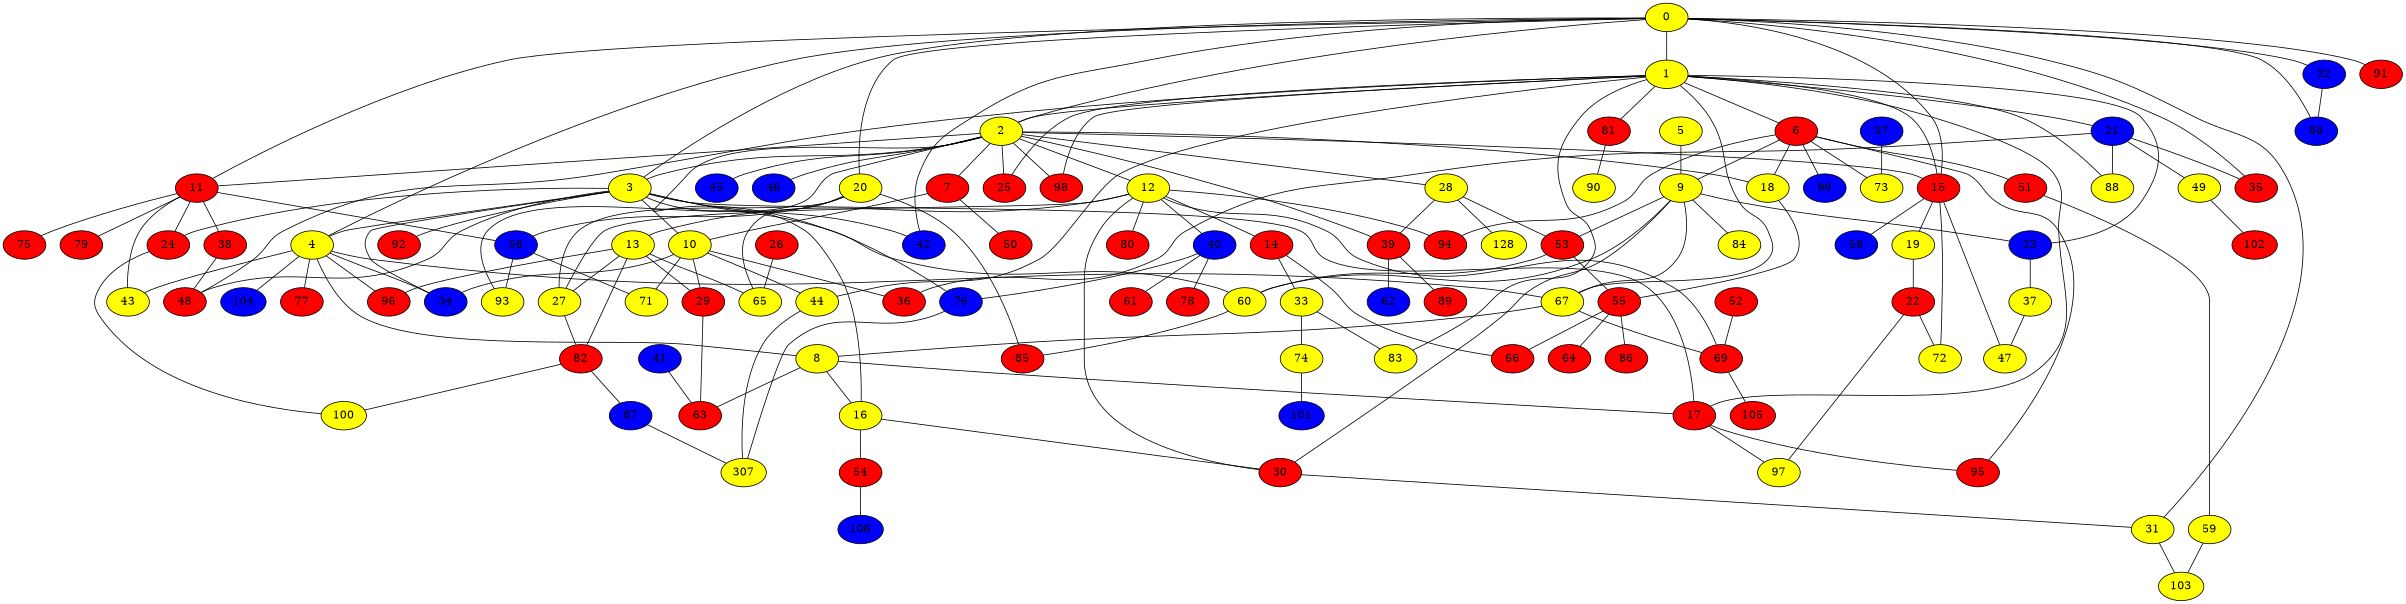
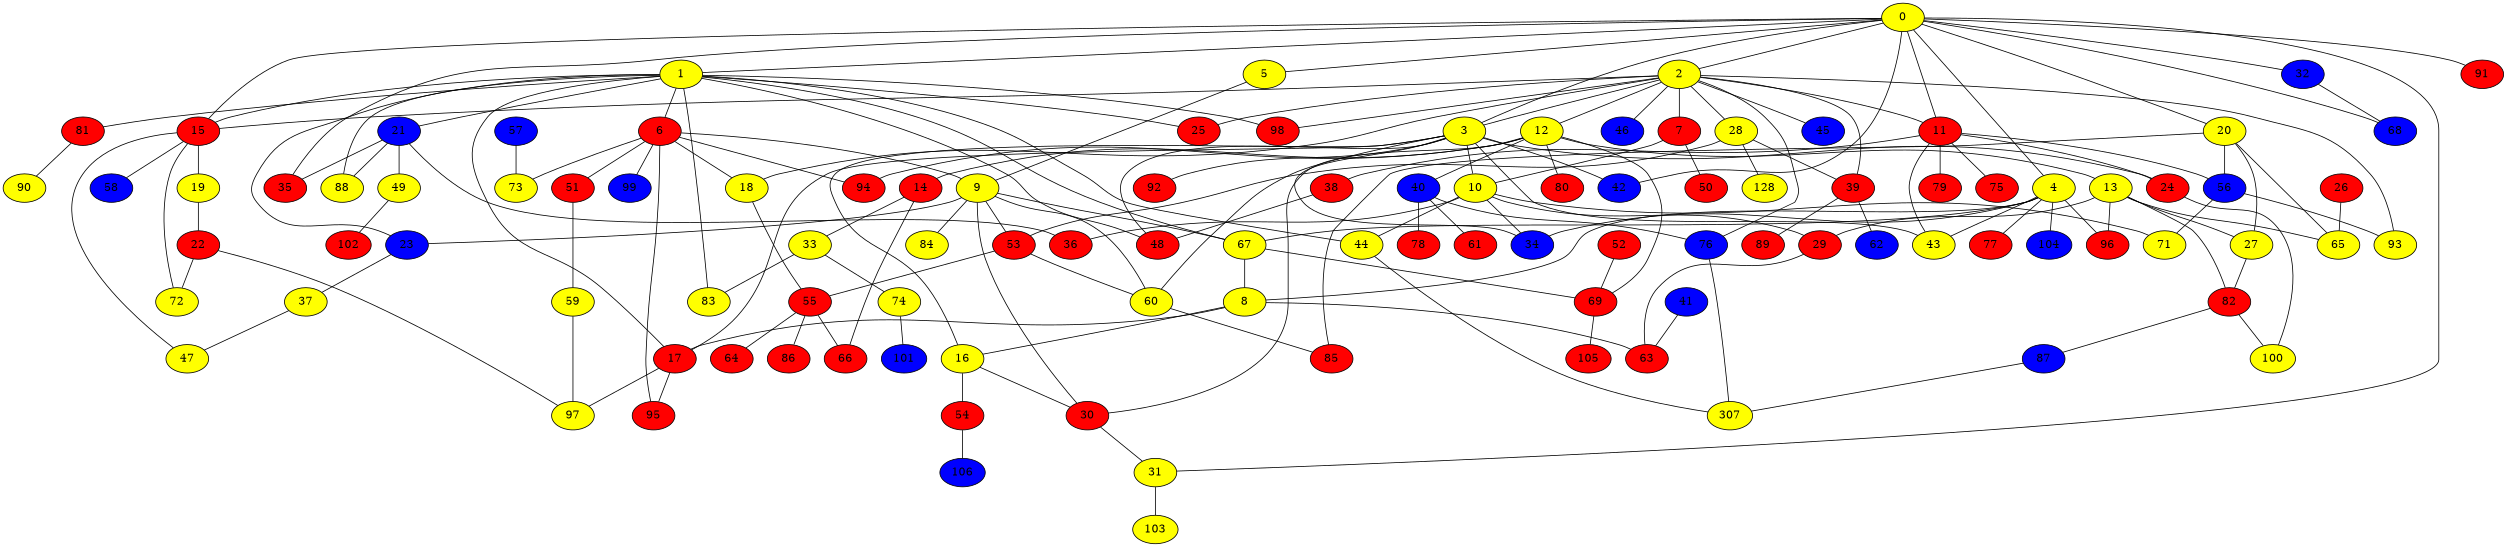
none -> (1584, 46)
(1331, 93) -> none
(832, 210) -> none
(469, 212) -> (1684, 221)
(2195, 558) -> (573, 359)
